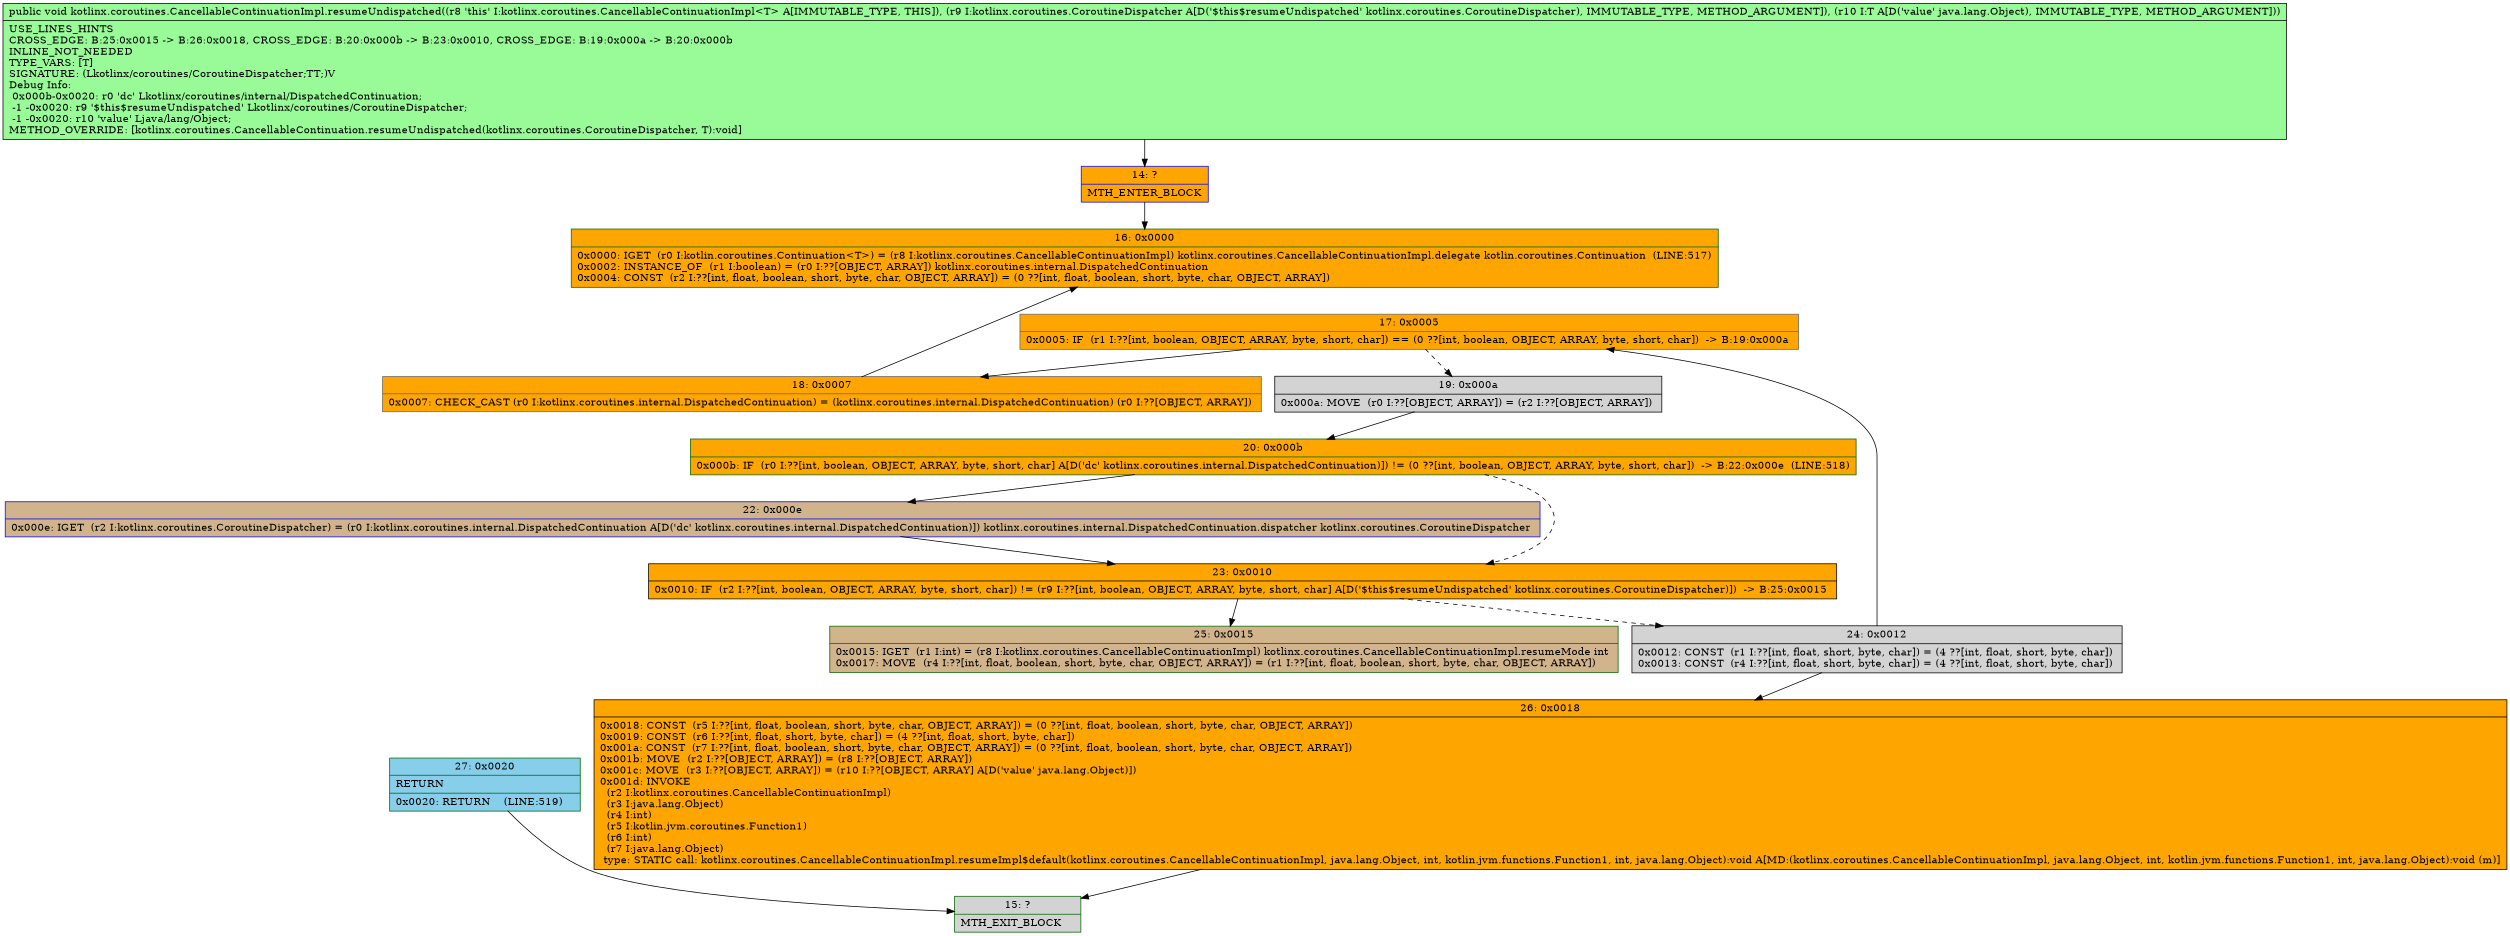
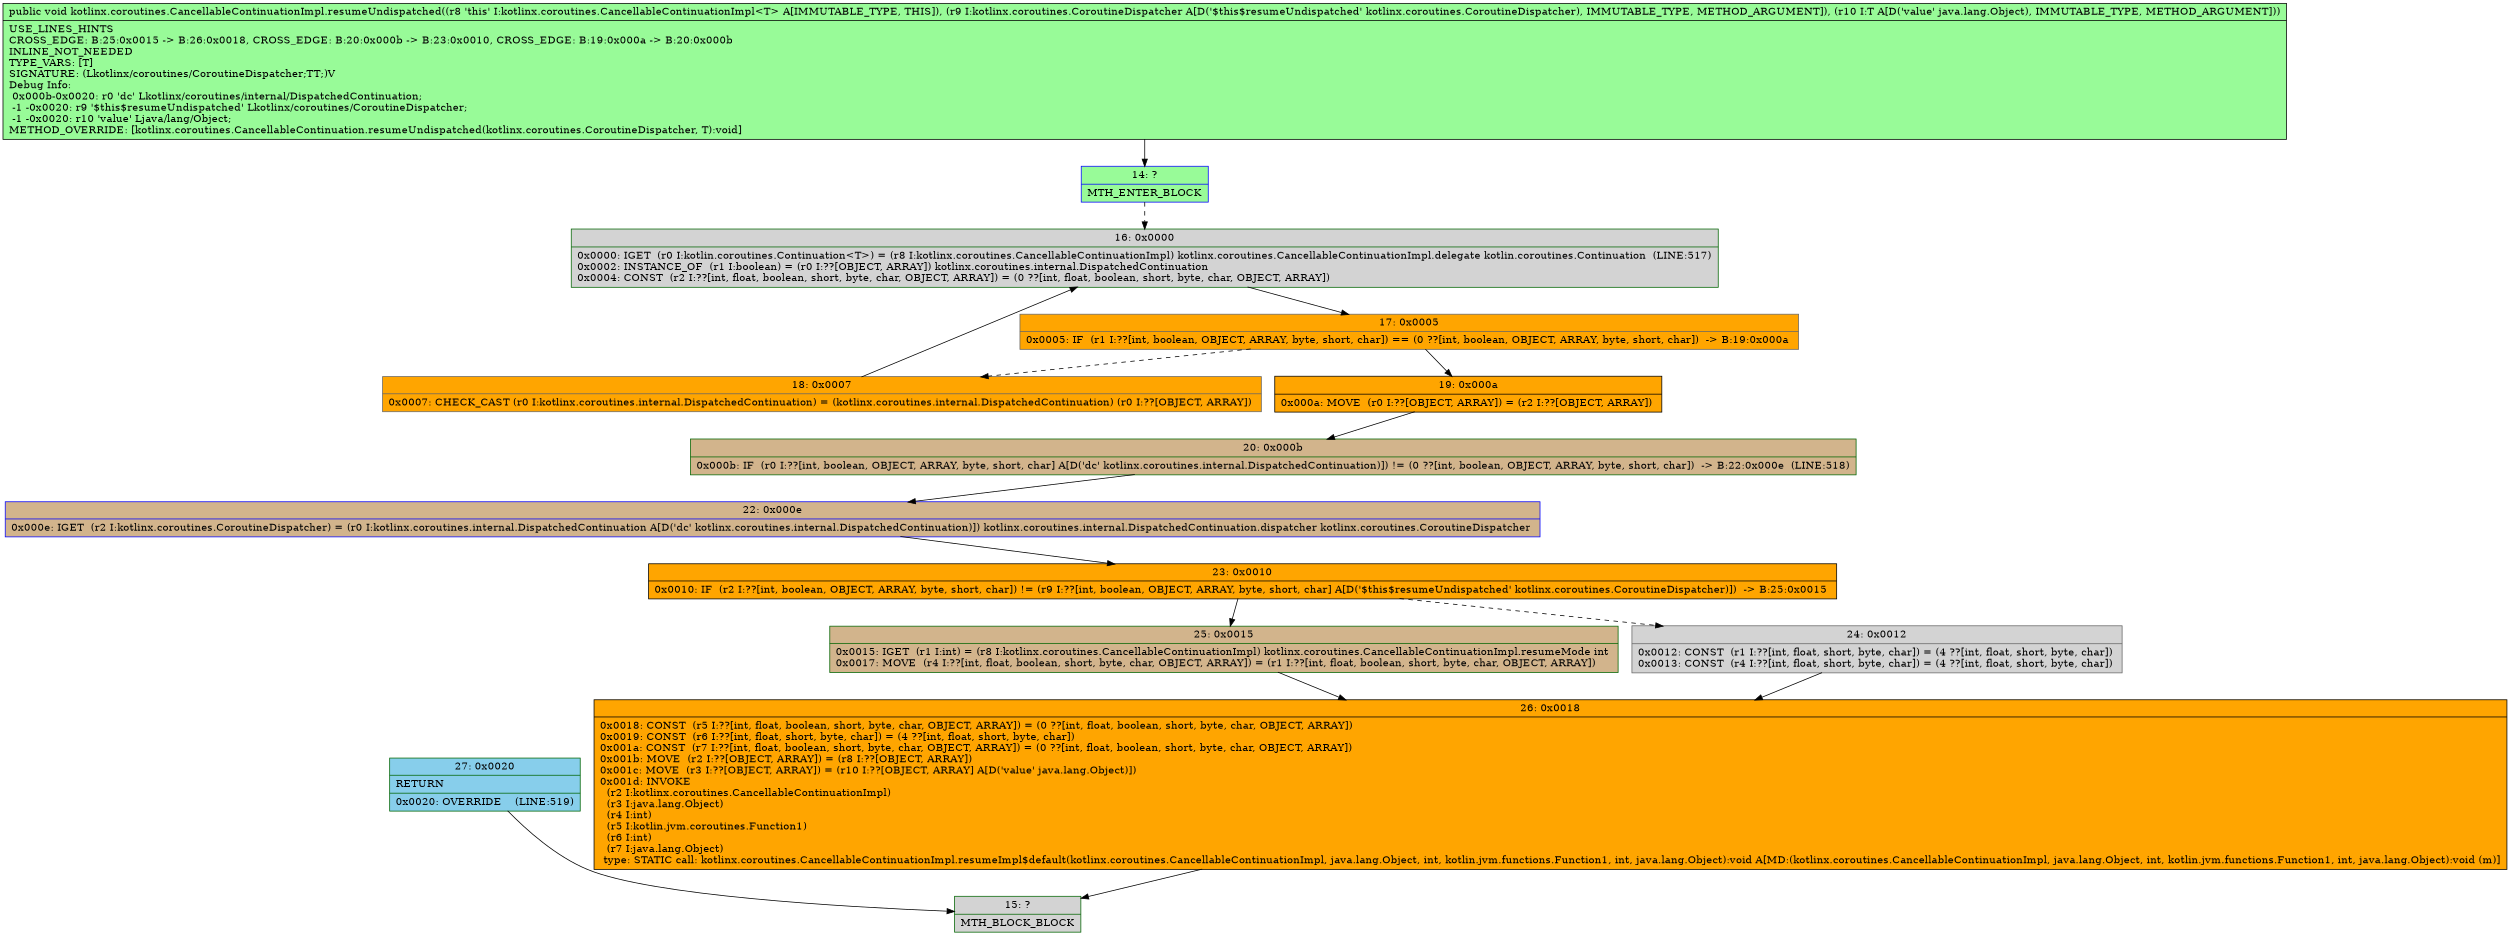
(1145, 184) -> (1145, 184)
(1145, 212) -> (1145, 212)
(1145, 258) -> (1145, 258)
(1436, 360) -> (1436, 360)
(1120, 363) -> (1120, 363)
(1468, 394) -> (1468, 394)
(1839, 409) -> (1294, 300)
(1273, 457) -> (1273, 457)
(1554, 515) -> none
(1877, 649) -> (1877, 649)
none -> (1308, 685)
(479, 802) -> (485, 802)
(1011, 923) -> (1018, 923)
